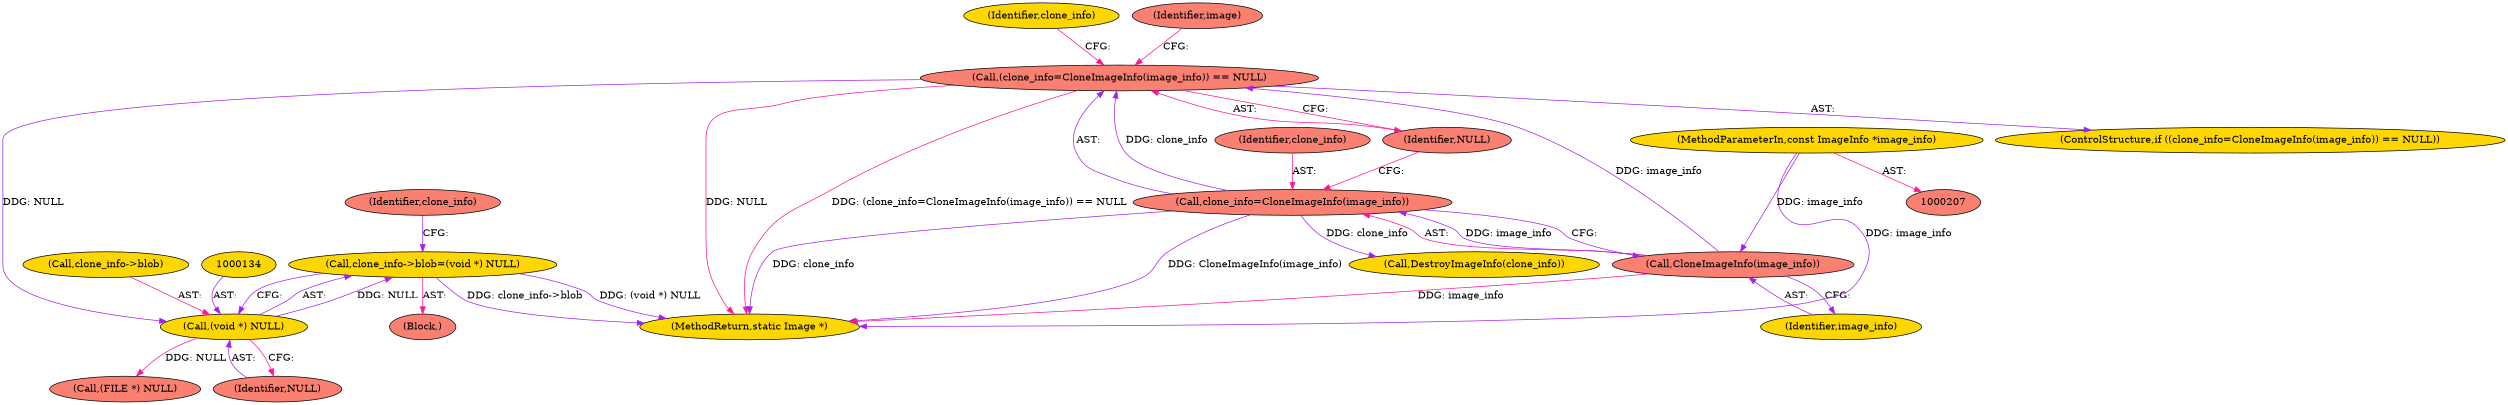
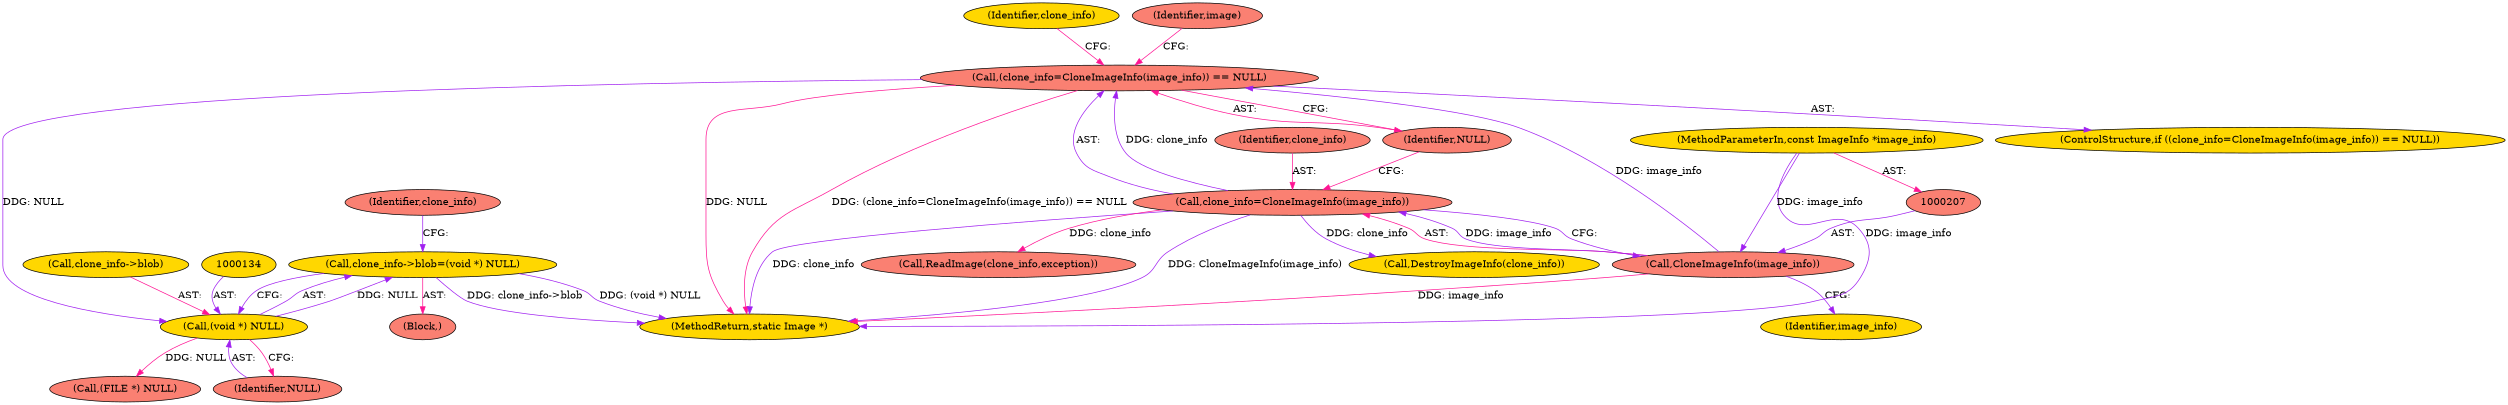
none -> (999, 265)
(1783, 300) -> (1841, 225)
